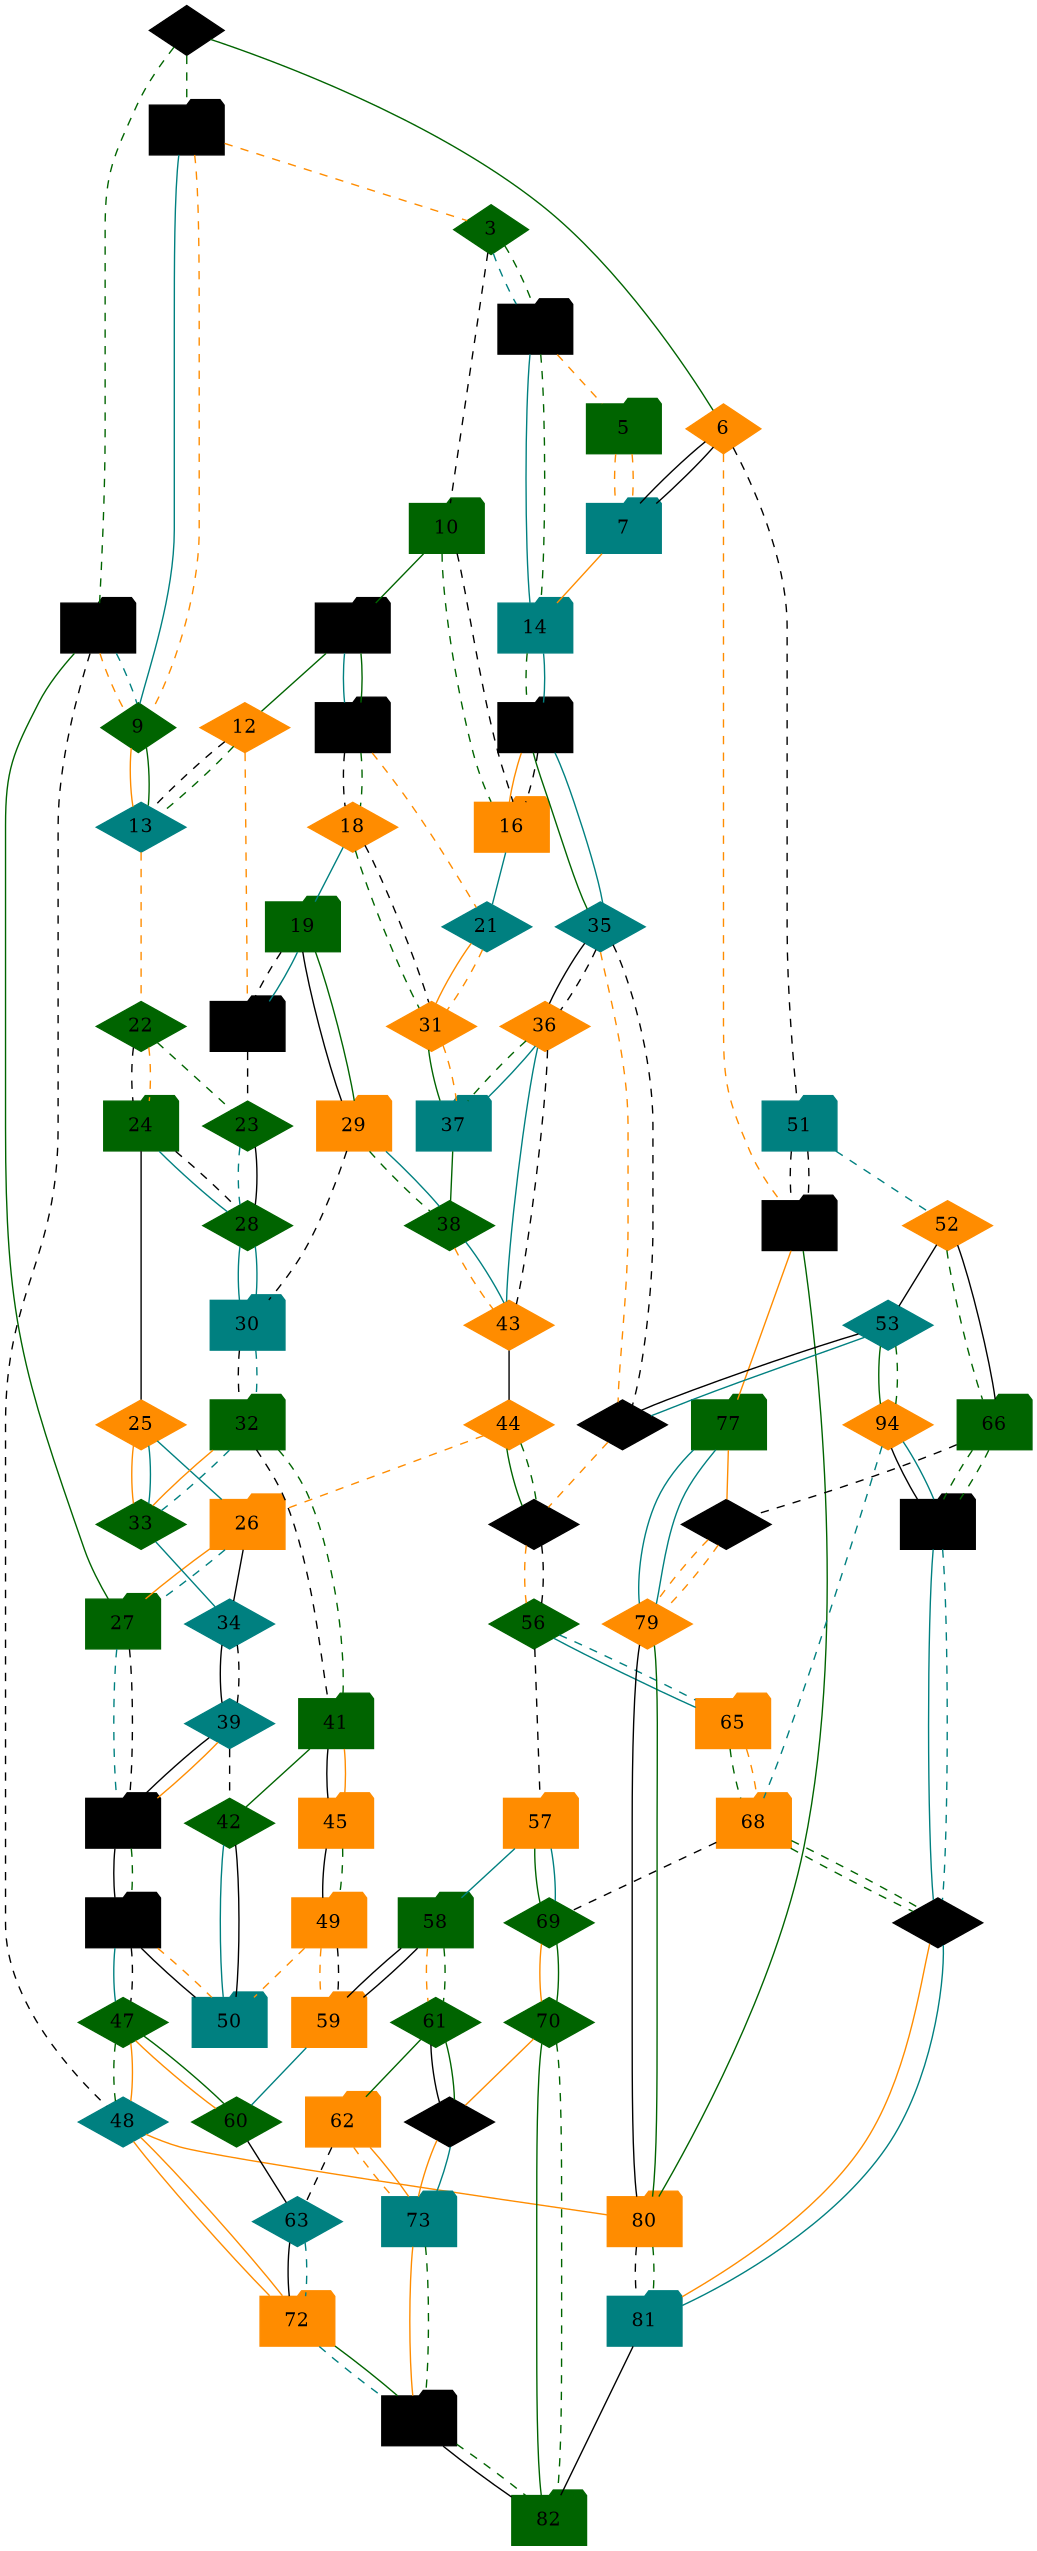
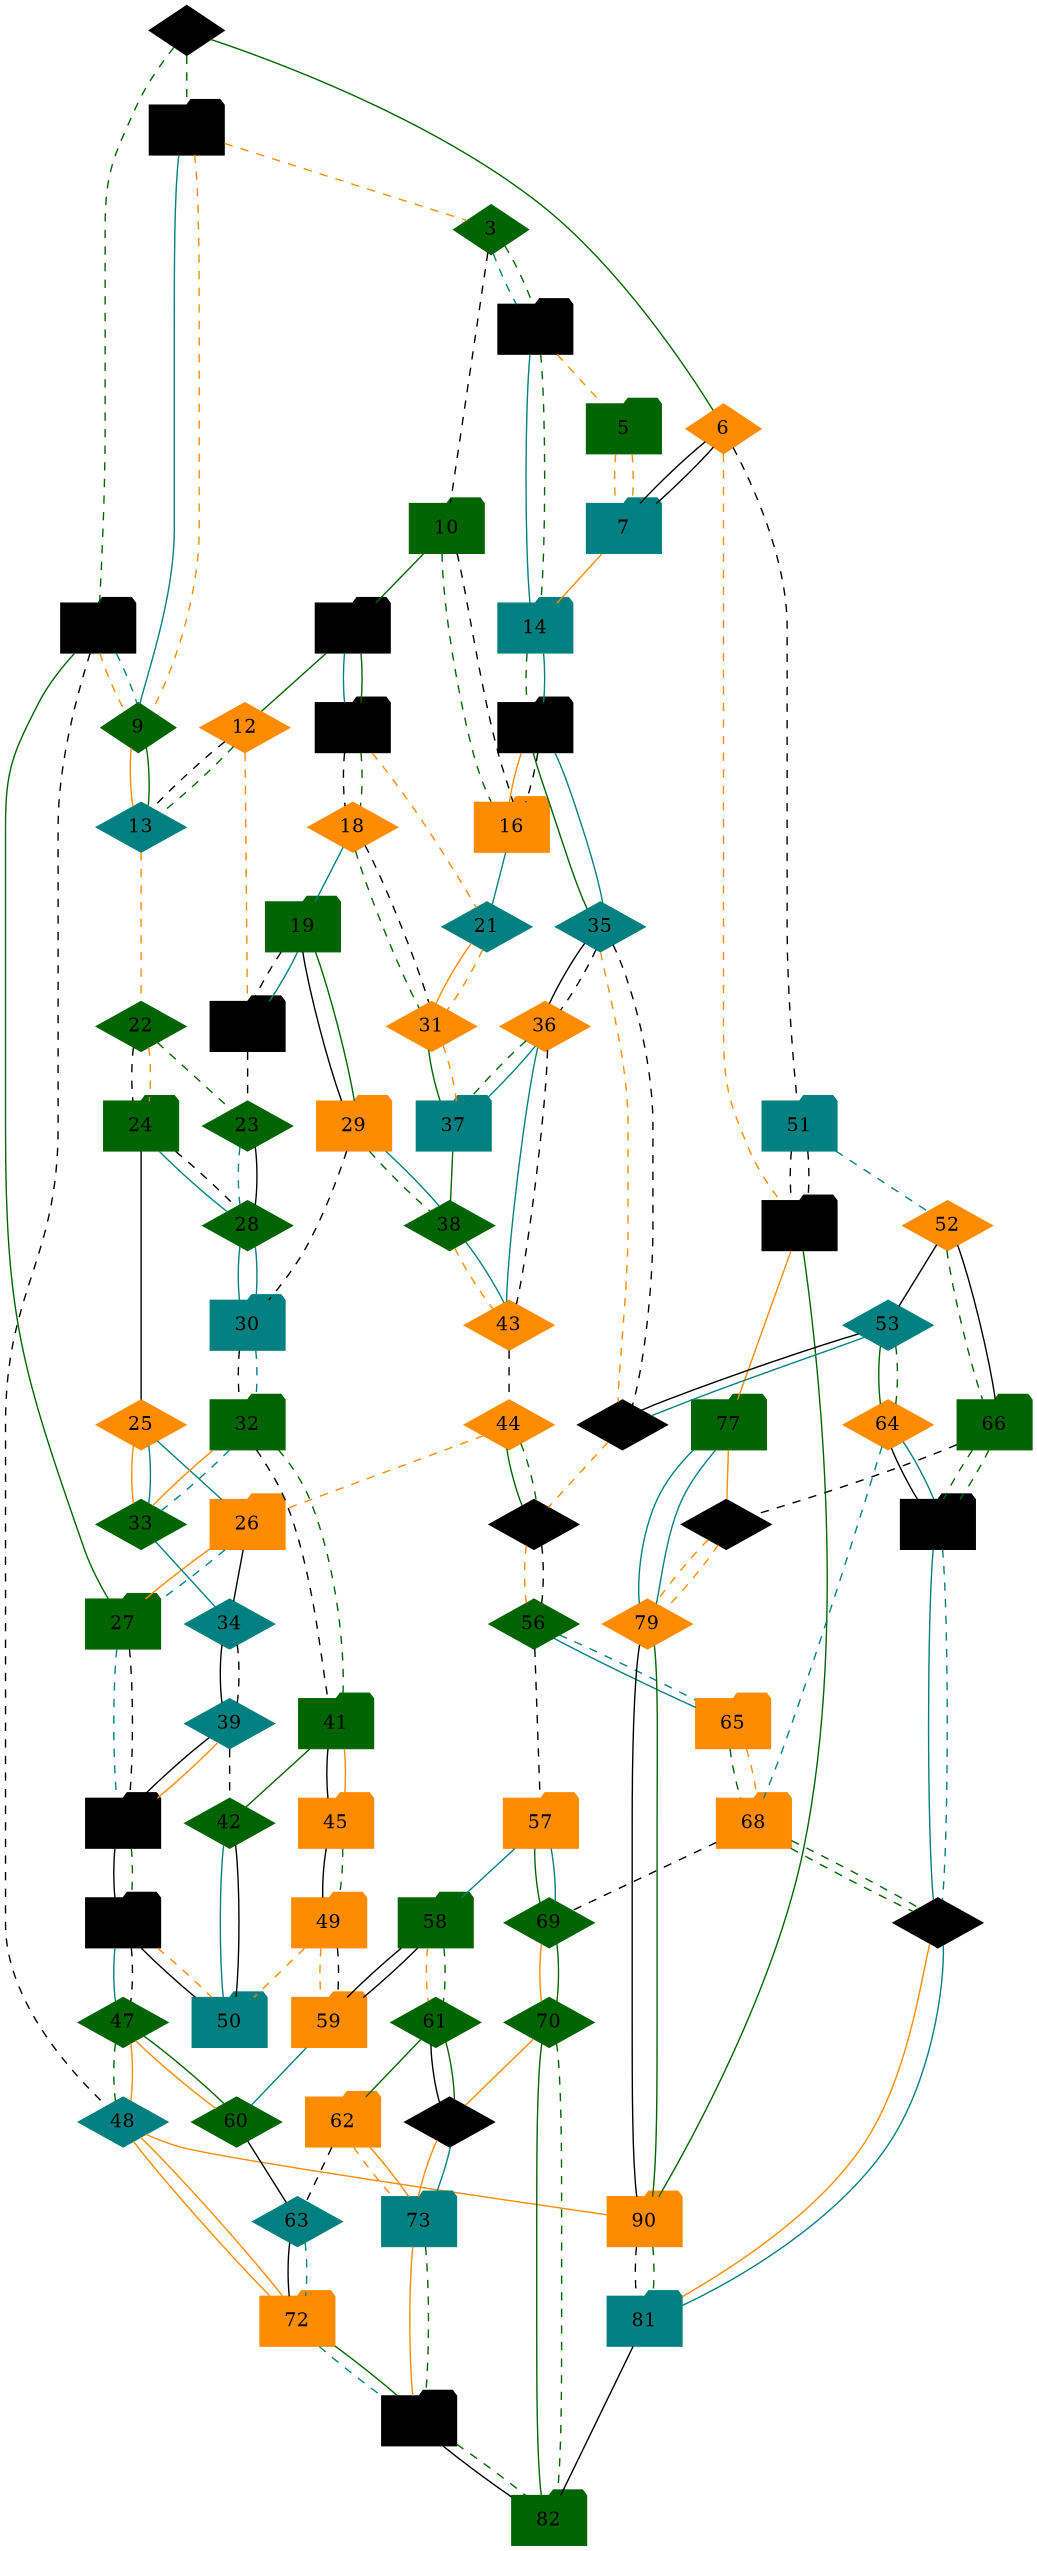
(509, 1375) -> (509, 1375)
(888, 1425) -> (888, 1425)
(645, 2222) -> (645, 2222)
